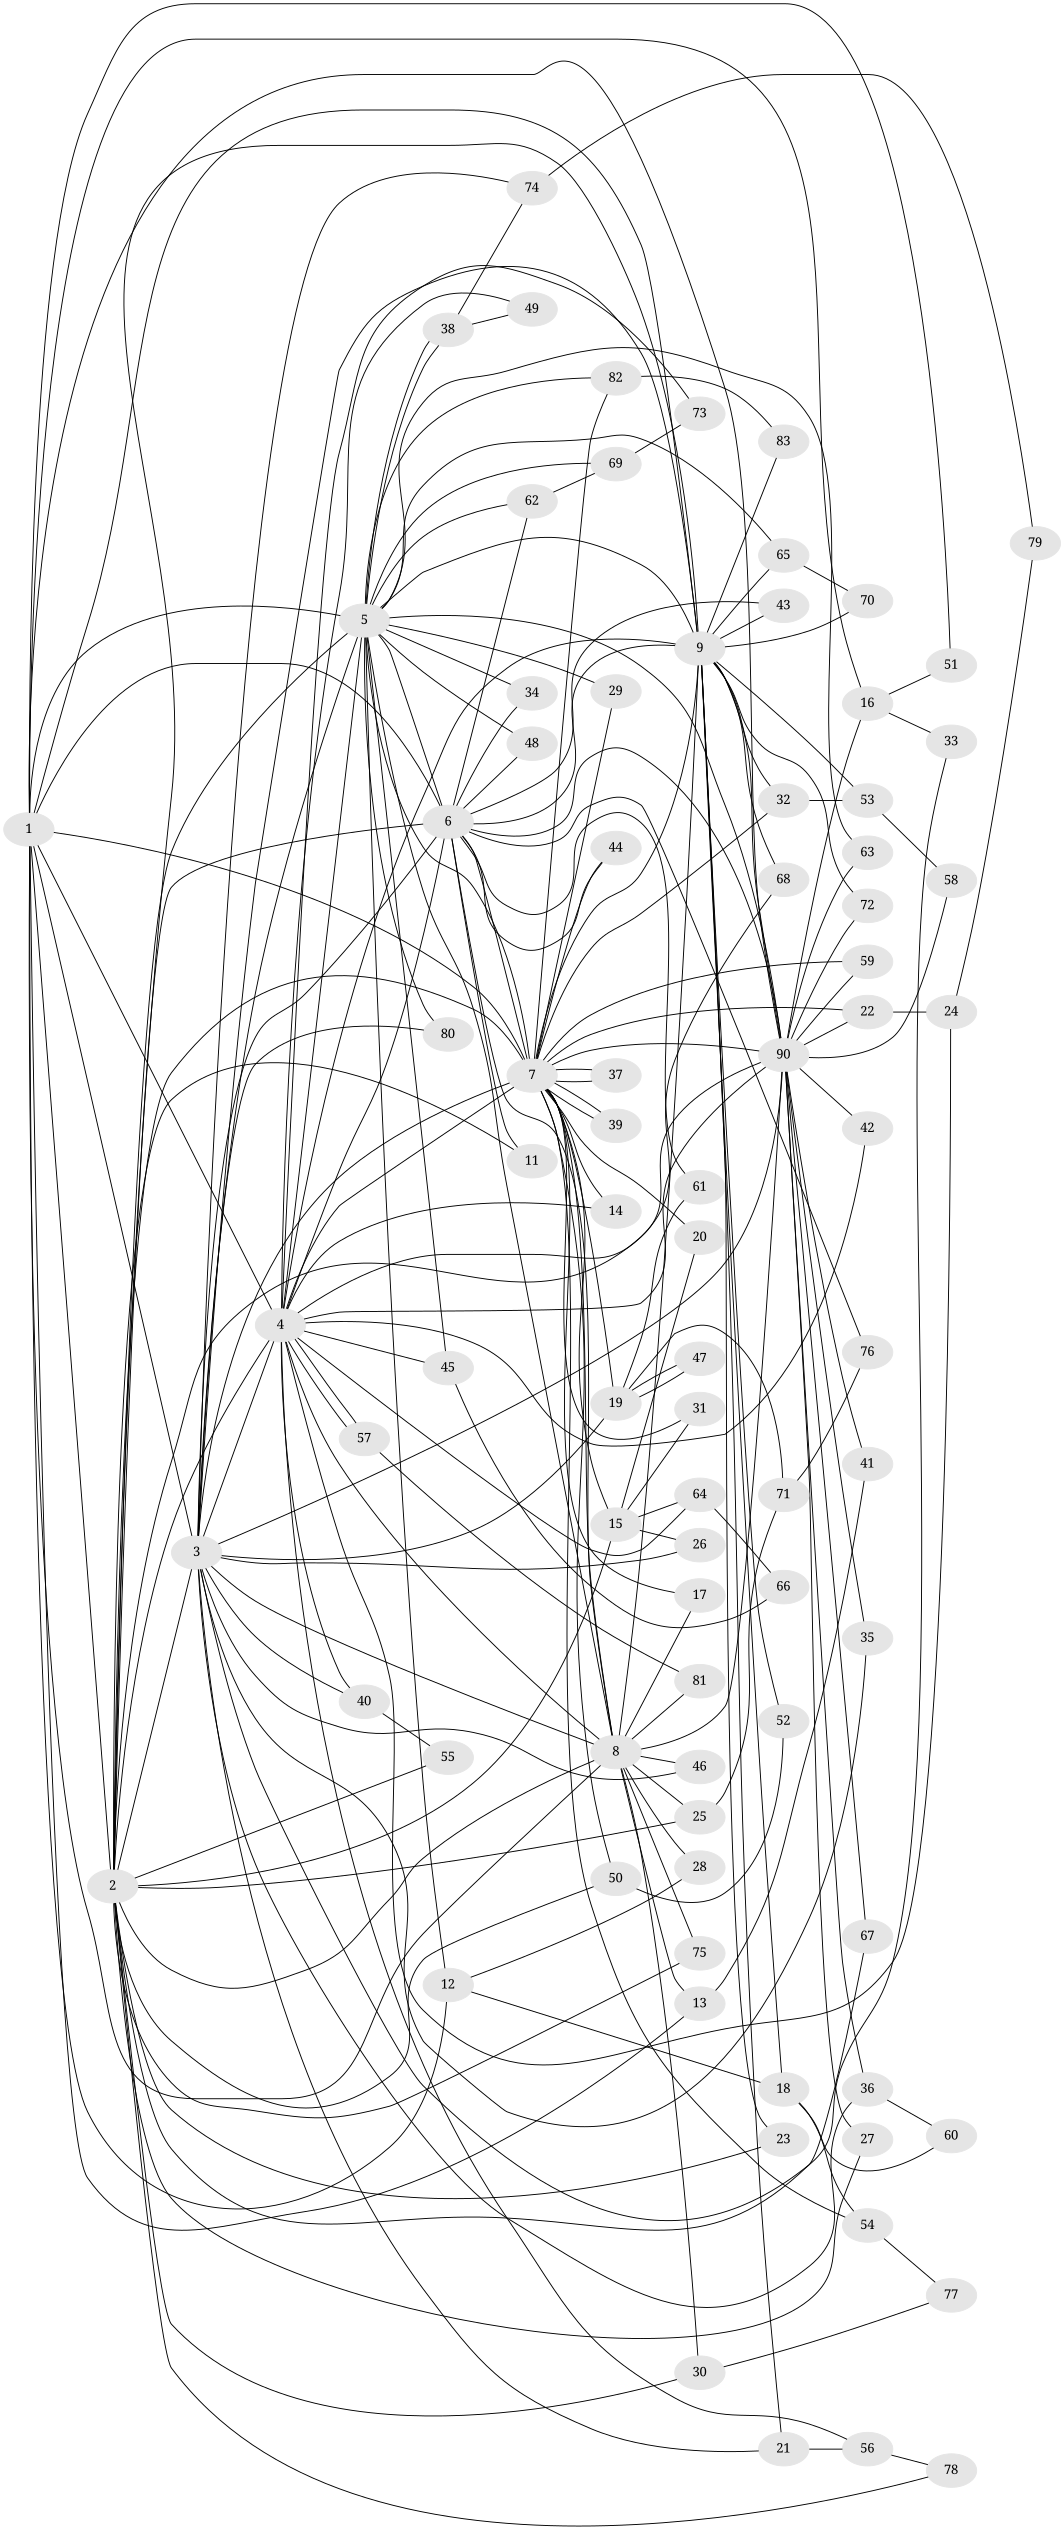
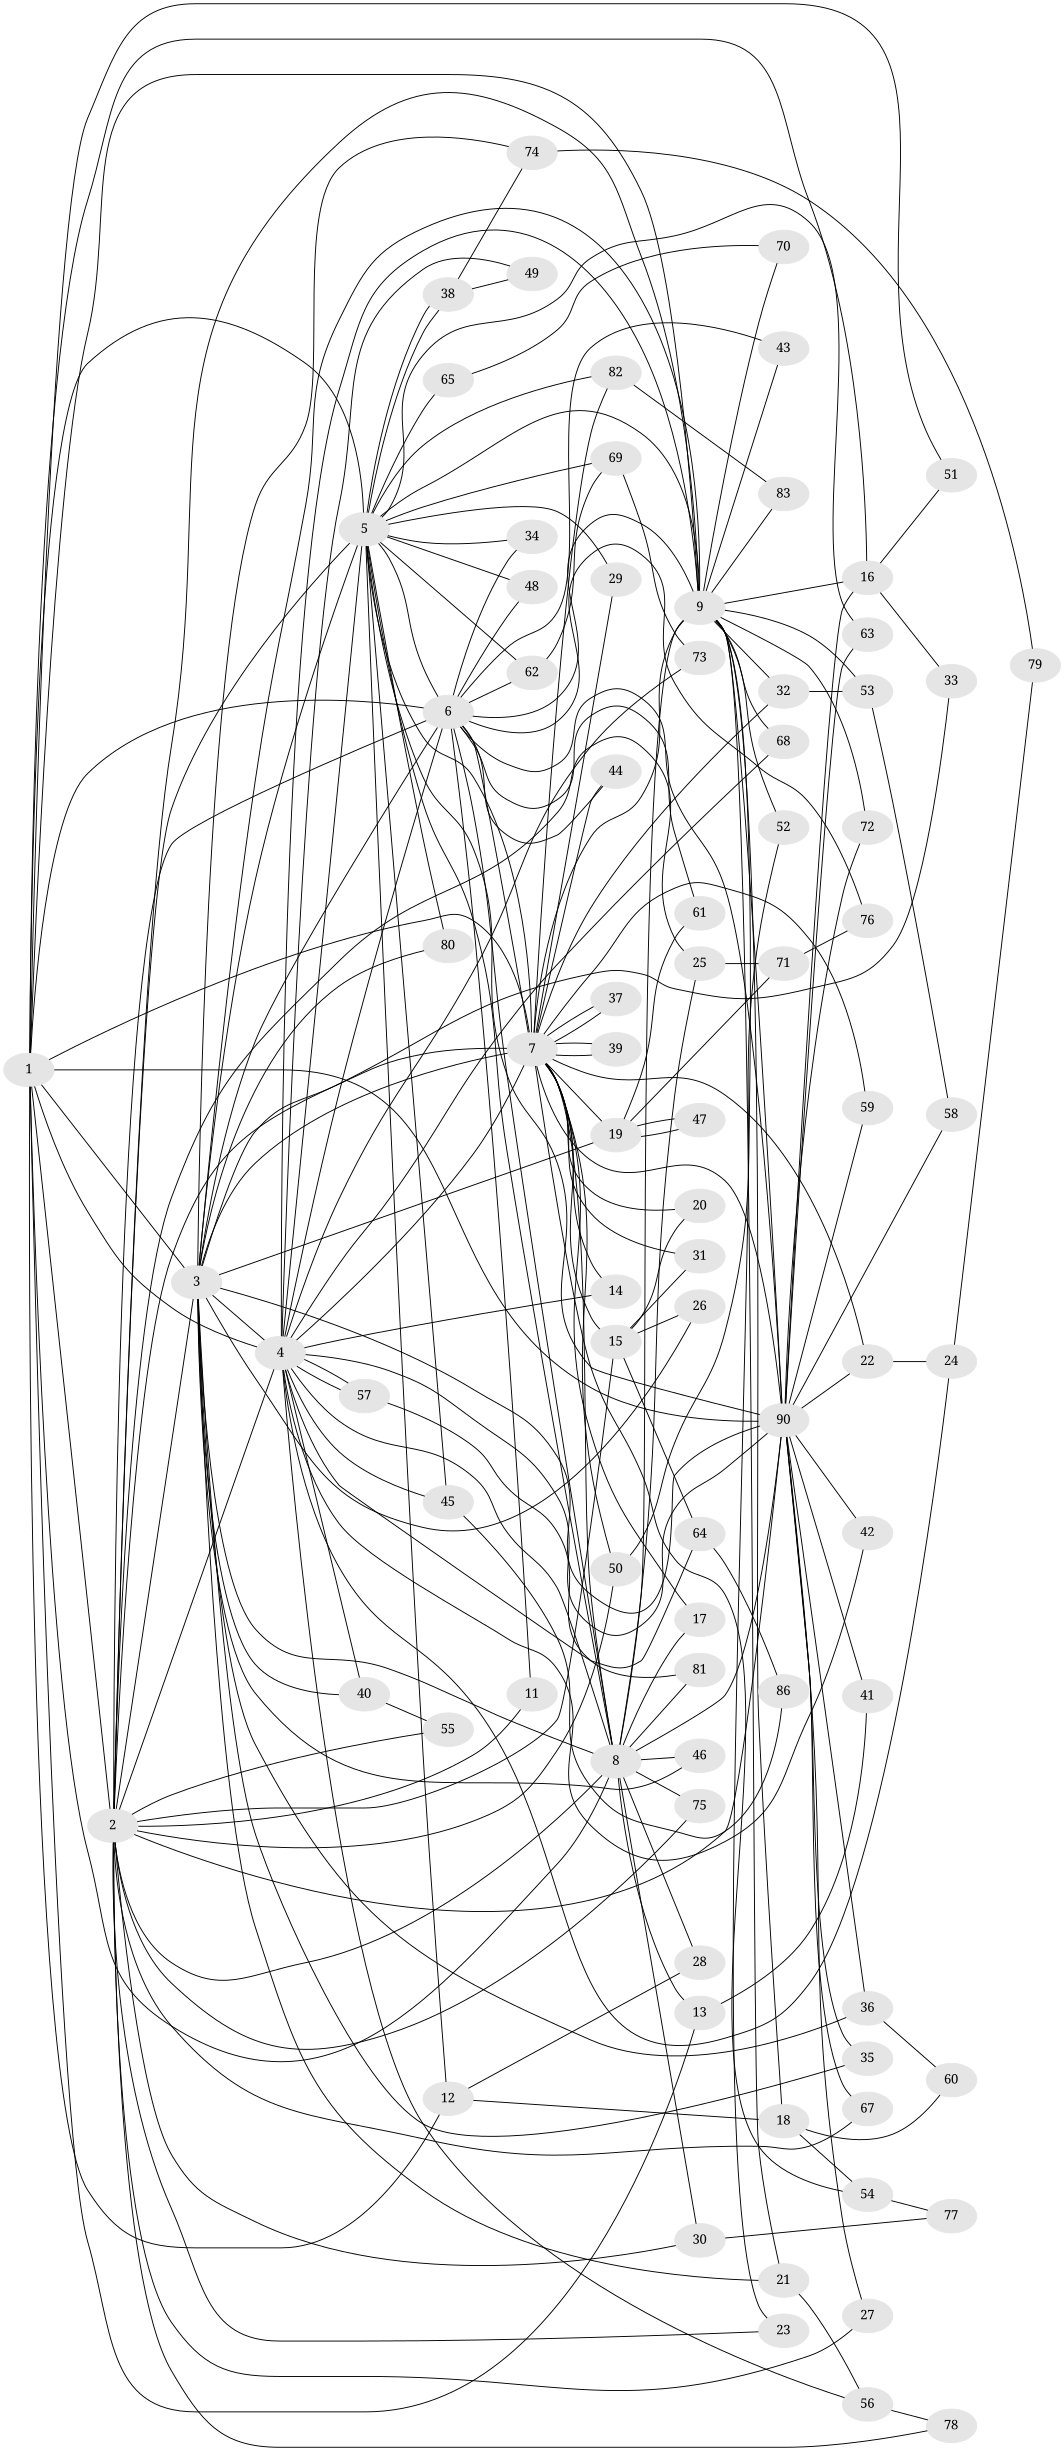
(735, 608) -> (784, 593)
(784, 1587) -> (784, 1691)
